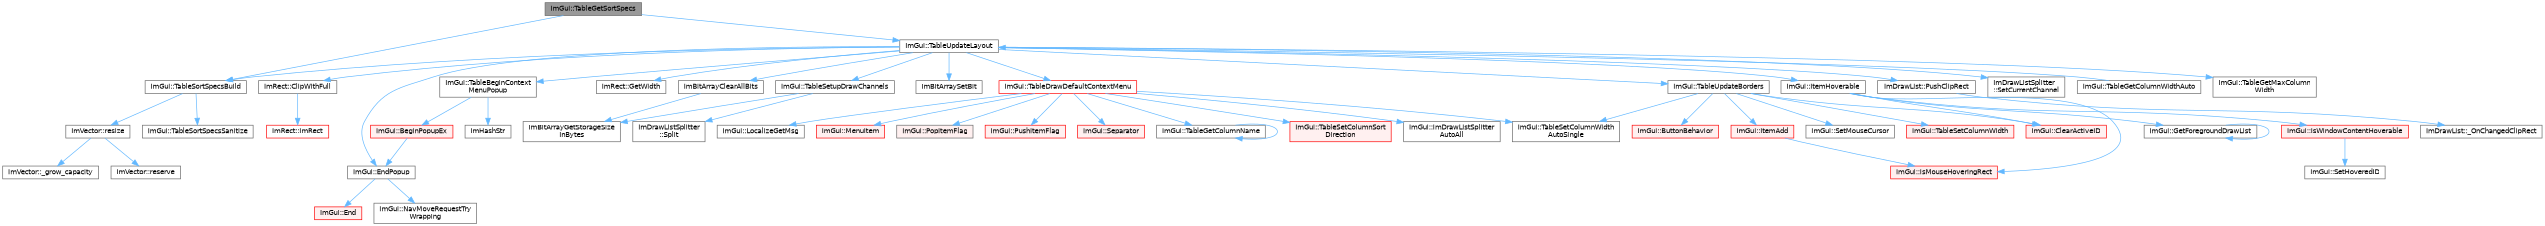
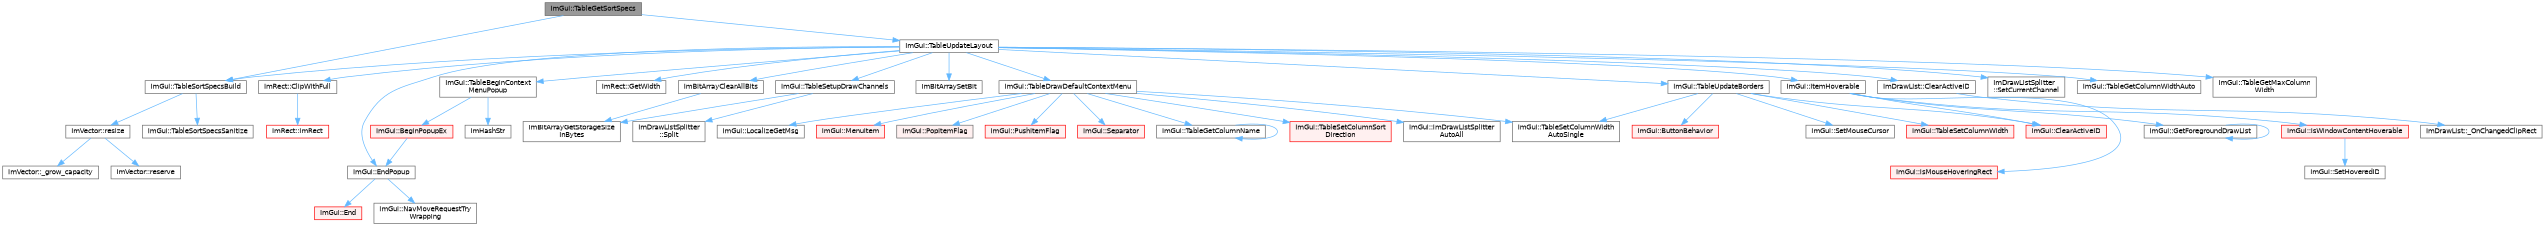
(1557, 57) -> (1545, 57)
(1068, 87) -> (1068, 87)
(1926, 87) -> (1926, 87)
(1762, 132) -> none
